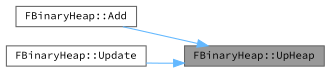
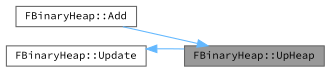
(160, 63) -> (171, 49)
